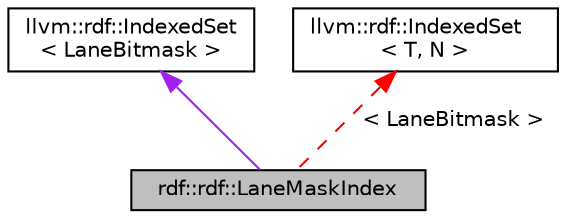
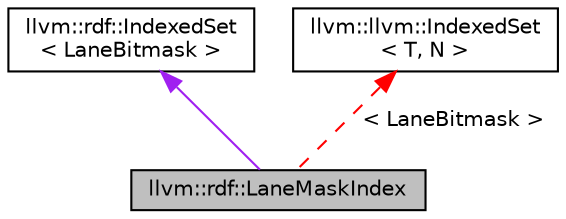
(426, 40) -> (426, 40)
(278, 190) -> (278, 190)
